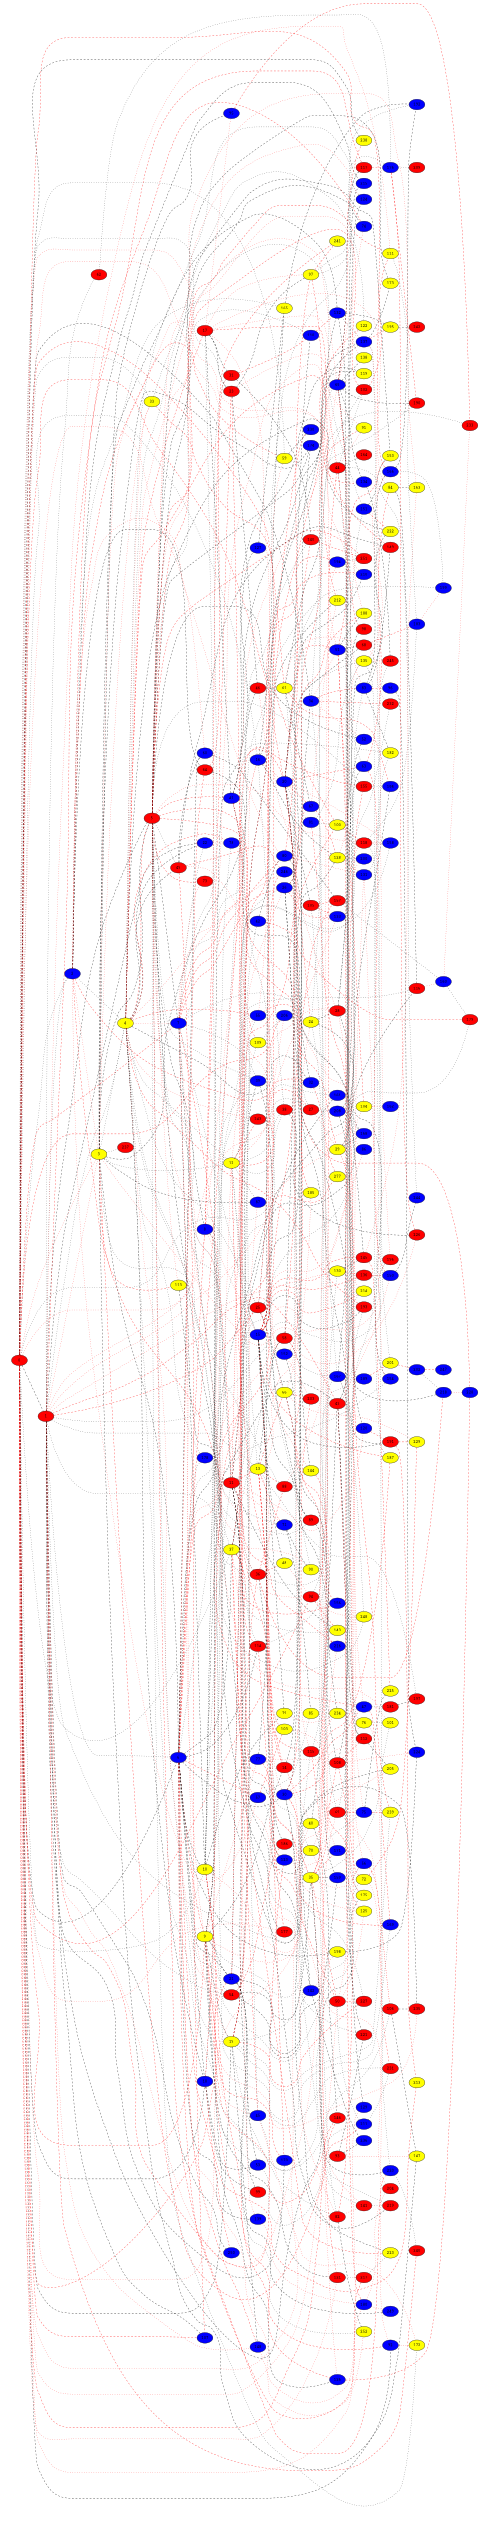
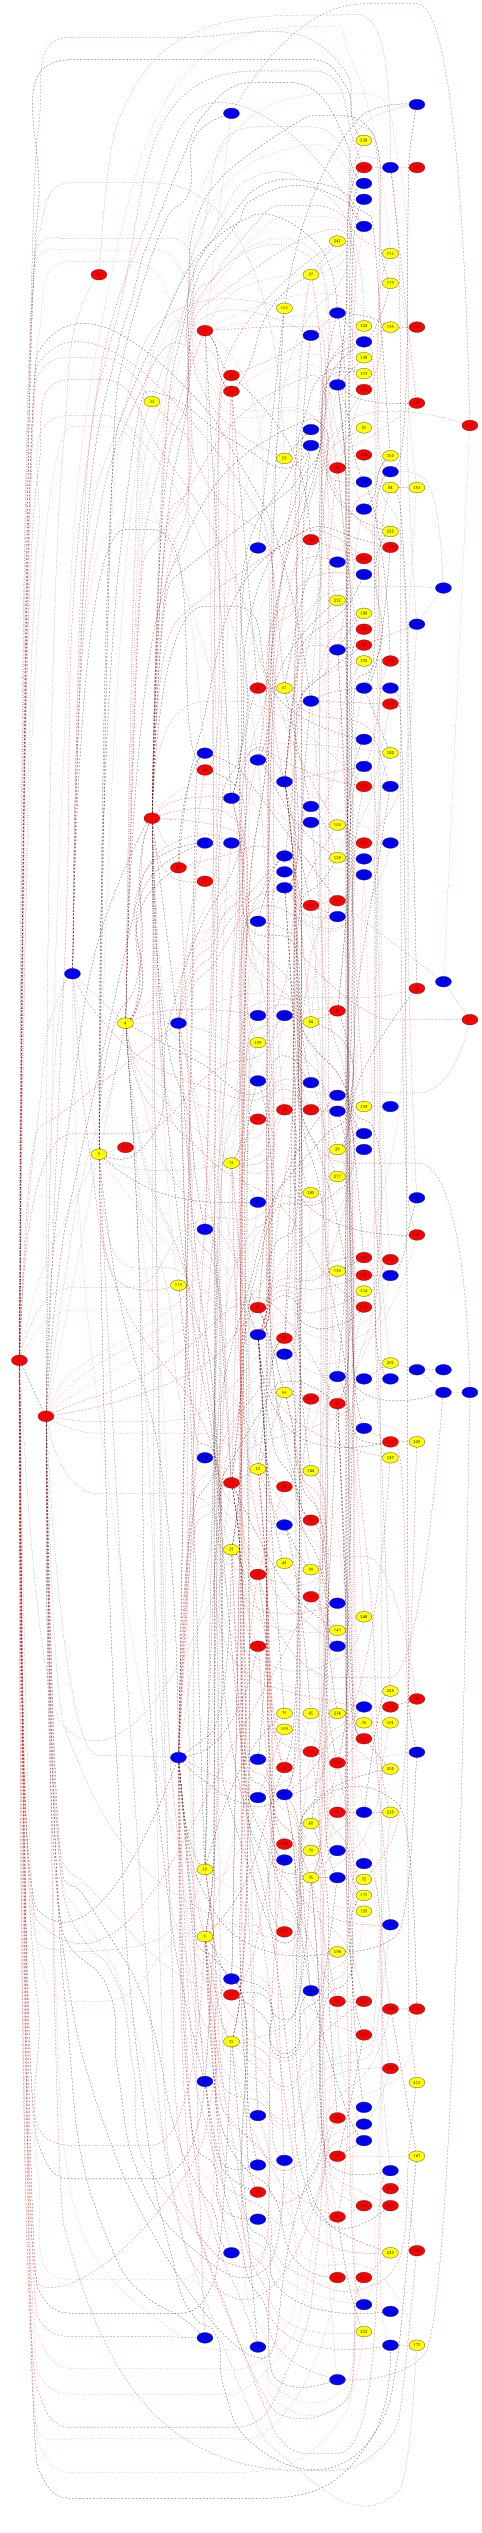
(311, 1837) -> (342, 1572)
